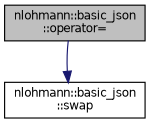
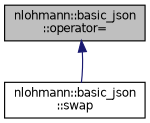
(67, 56) -> (83, 67)
